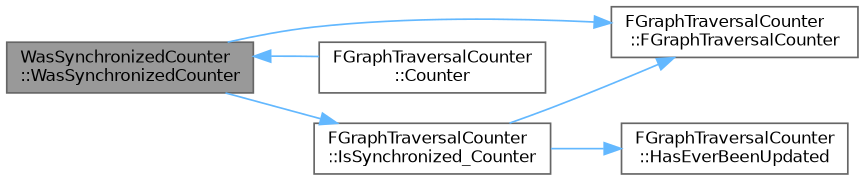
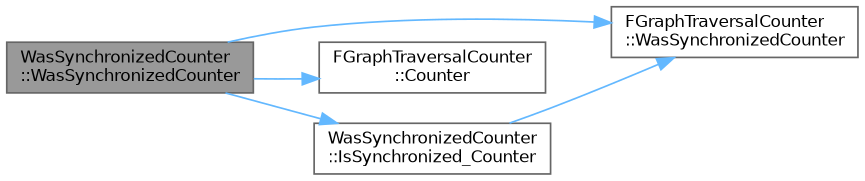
(735, 32) -> (735, 32)
(295, 56) -> (278, 79)
(432, 149) -> (432, 149)
(735, 149) -> none
